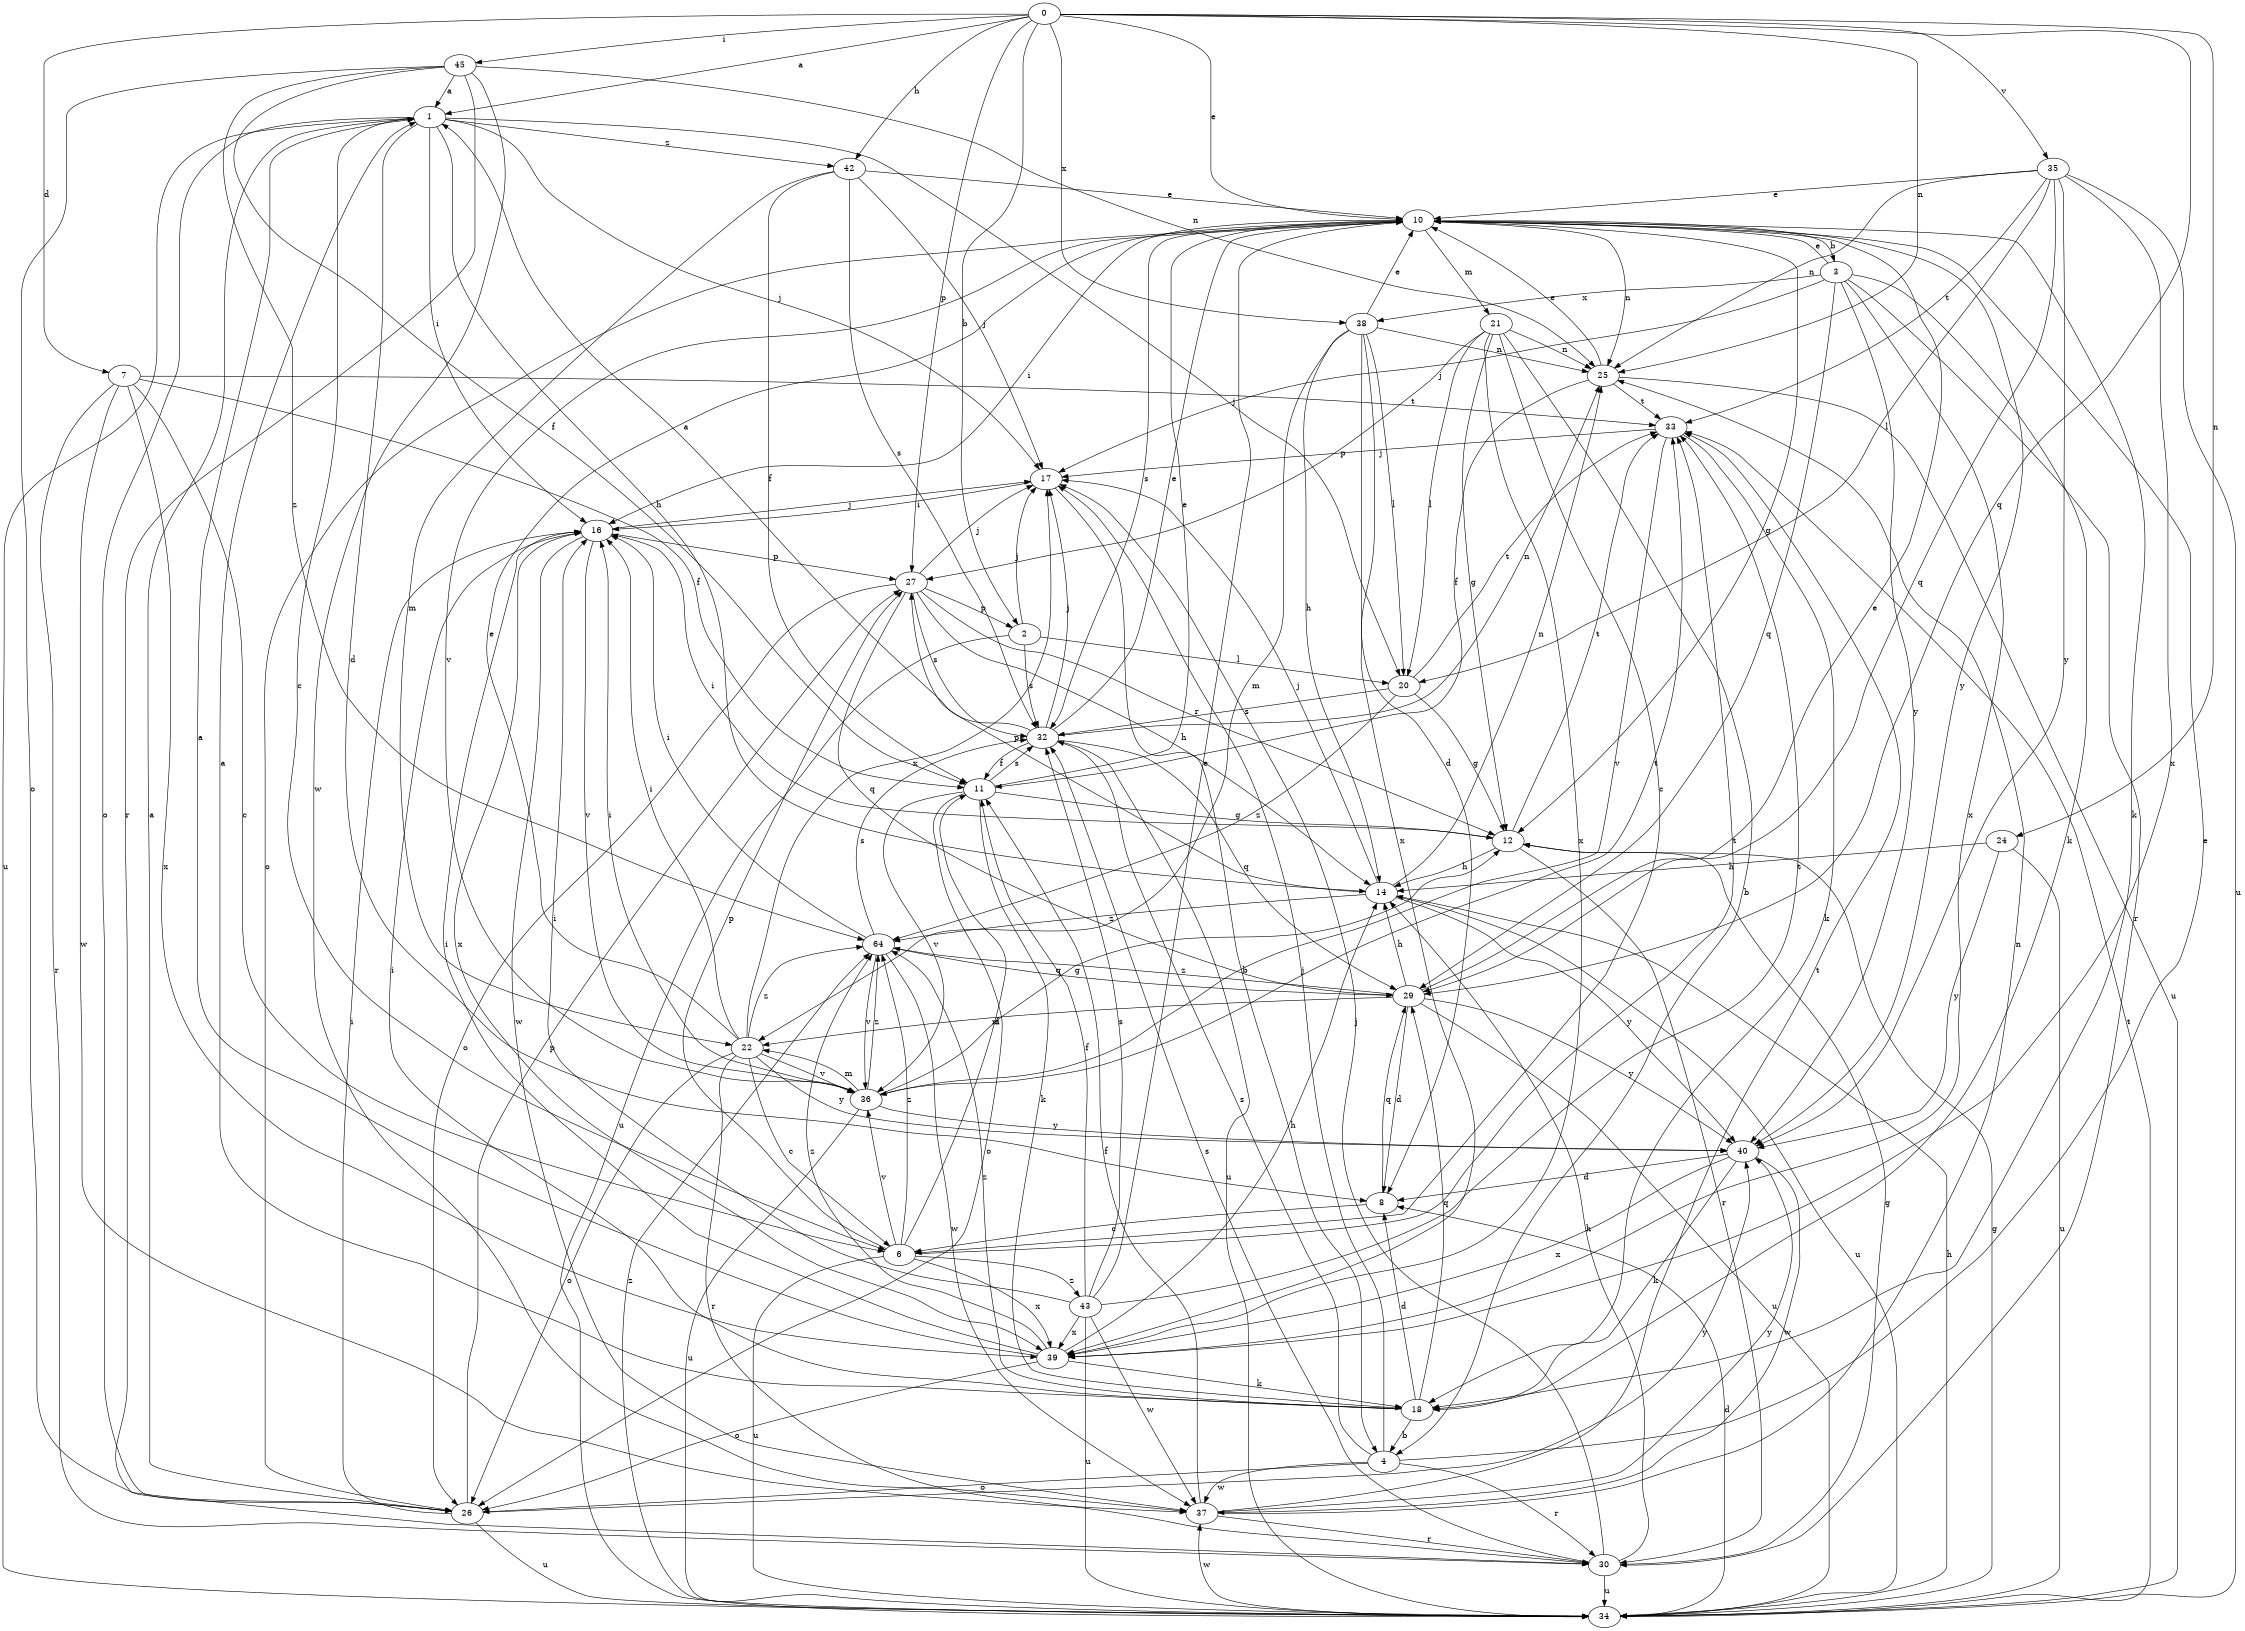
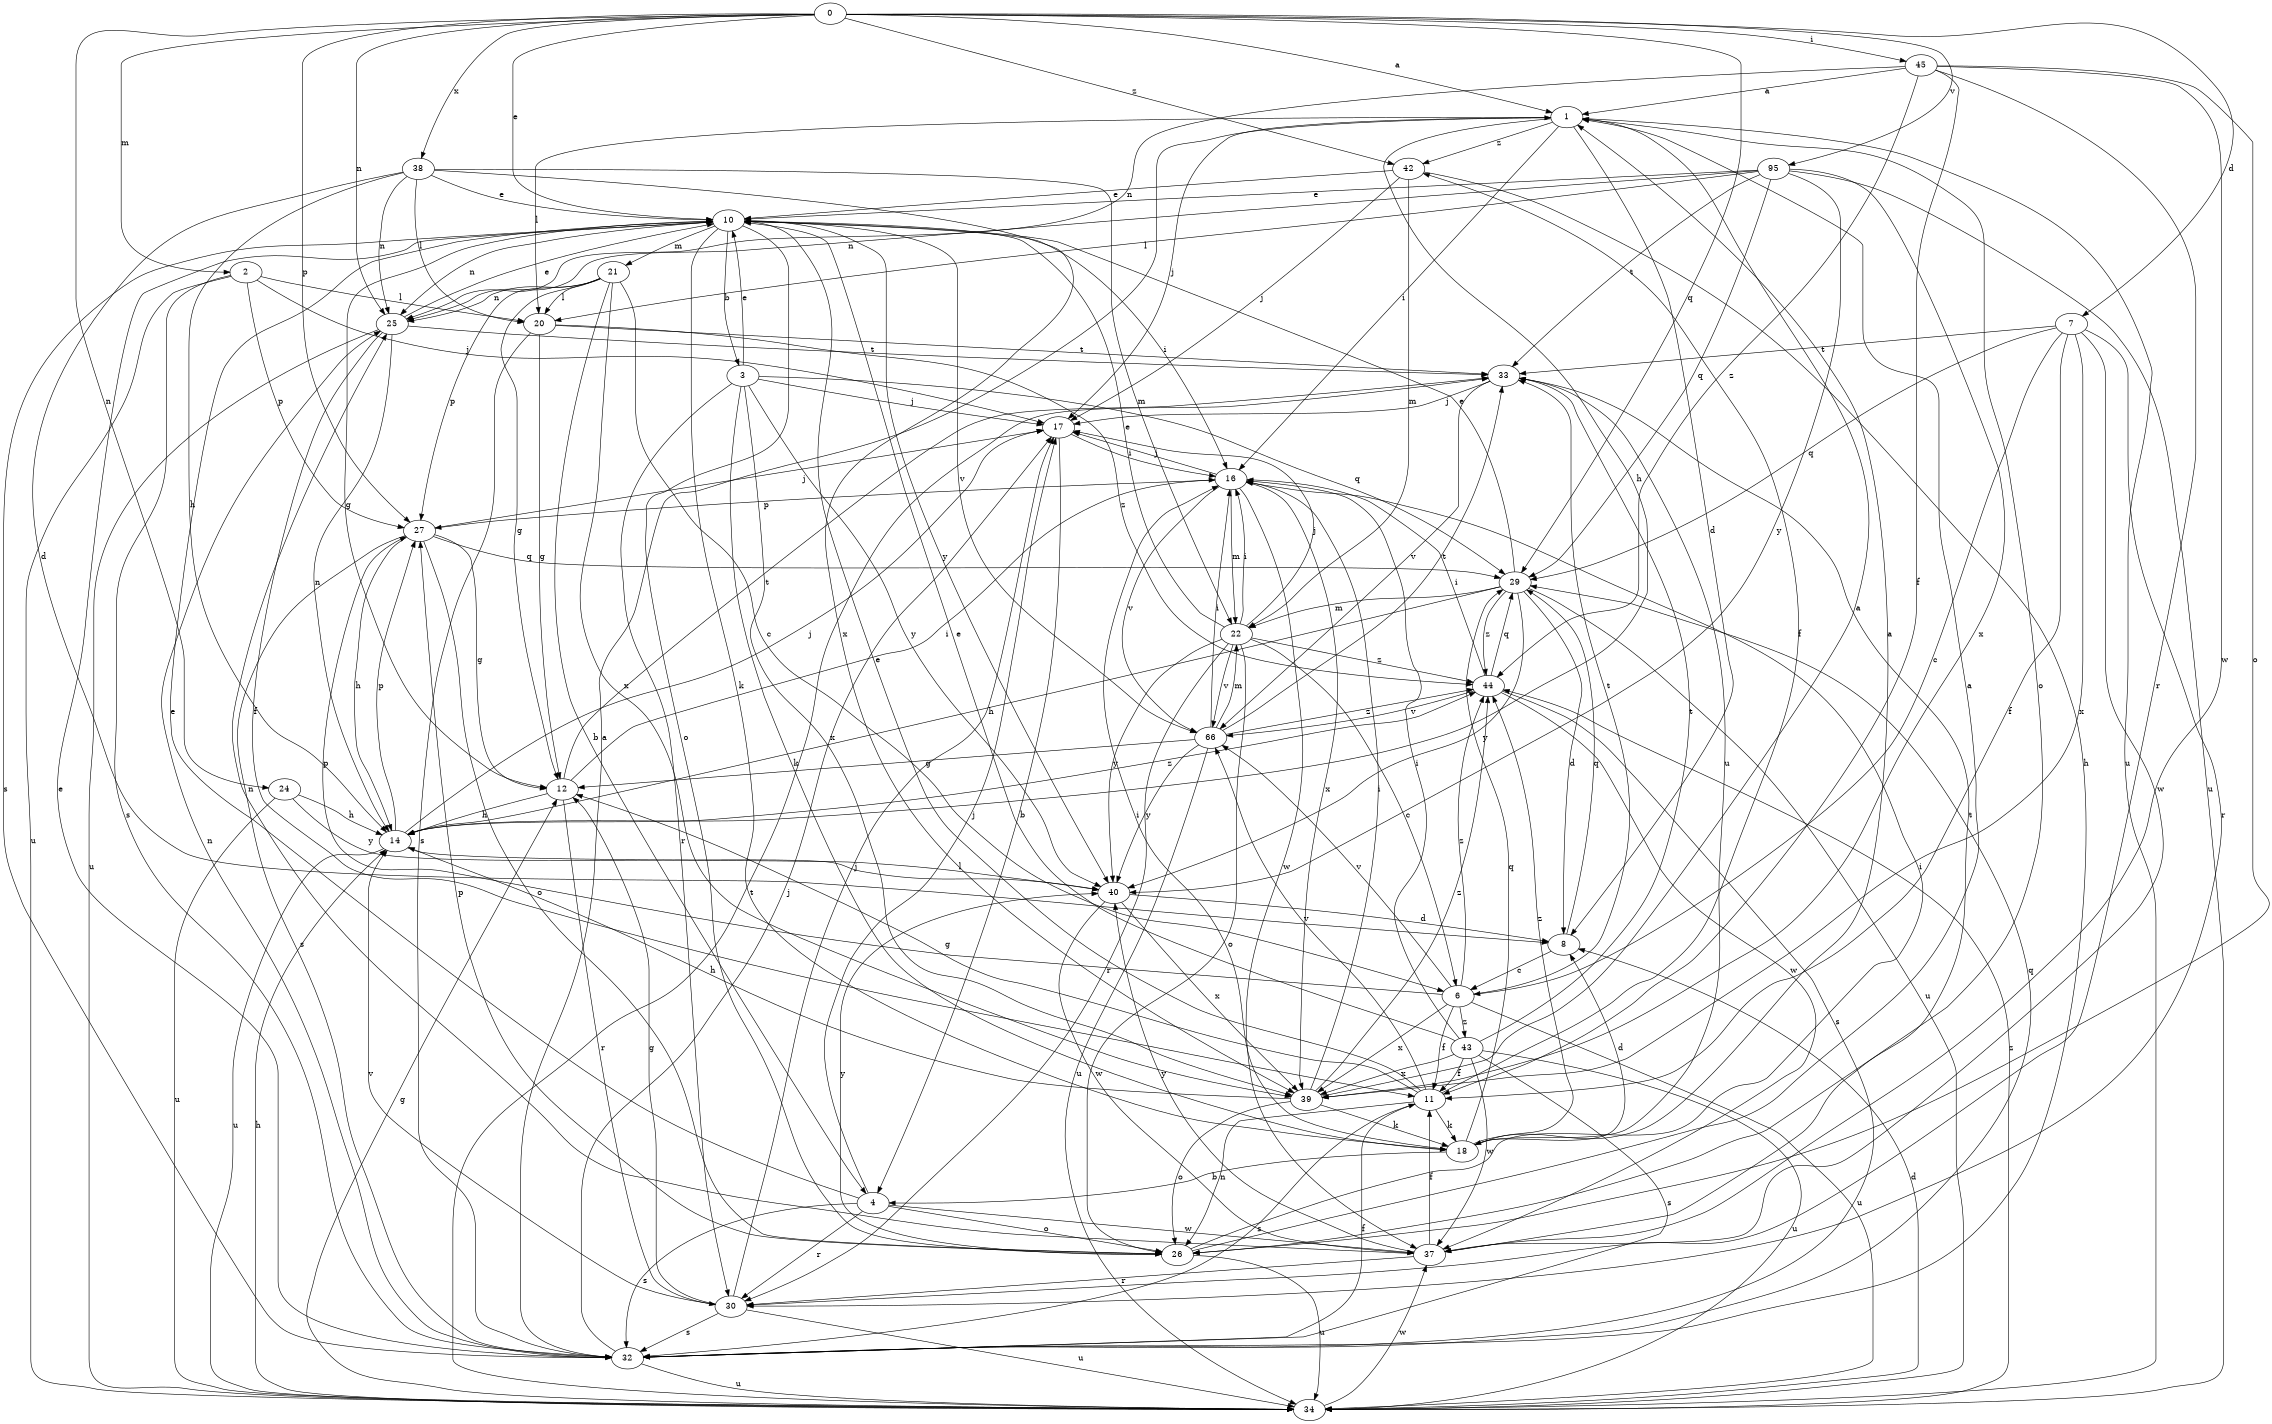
(917, 91) -> (1135, 91)
(2053, 169) -> (1774, 169)
(1601, 292) -> none
(965, 324) -> (125, 143)
(1234, 402) -> (537, 221)
(899, 453) -> (2086, 764)
none -> (1798, 457)
(769, 499) -> (1798, 628)
none -> (1232, 554)
(966, 606) -> (292, 437)
(1523, 667) -> (315, 578)
(1197, 712) -> (480, 660)
(916, 764) -> (1315, 531)
(288, 828) -> none
(1827, 919) -> (1727, 764)
(879, 945) -> (1488, 686)
(1630, 1022) -> (960, 867)
(866, 1100) -> (1211, 738)
(989, 1151) -> (1223, 1177)
(1589, 1229) -> (371, 1074)
(1616, 1327) -> none
